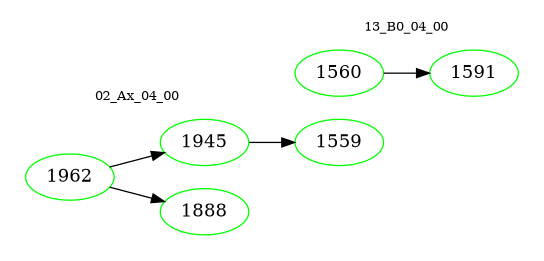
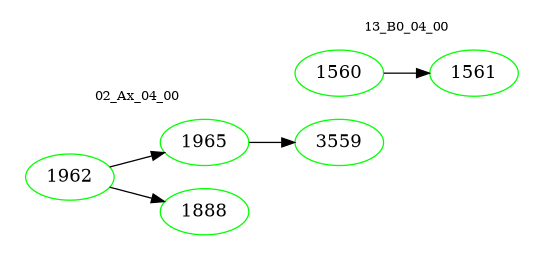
(474, 73) -> (474, 73)
(205, 142) -> (205, 142)
(339, 142) -> (339, 142)
